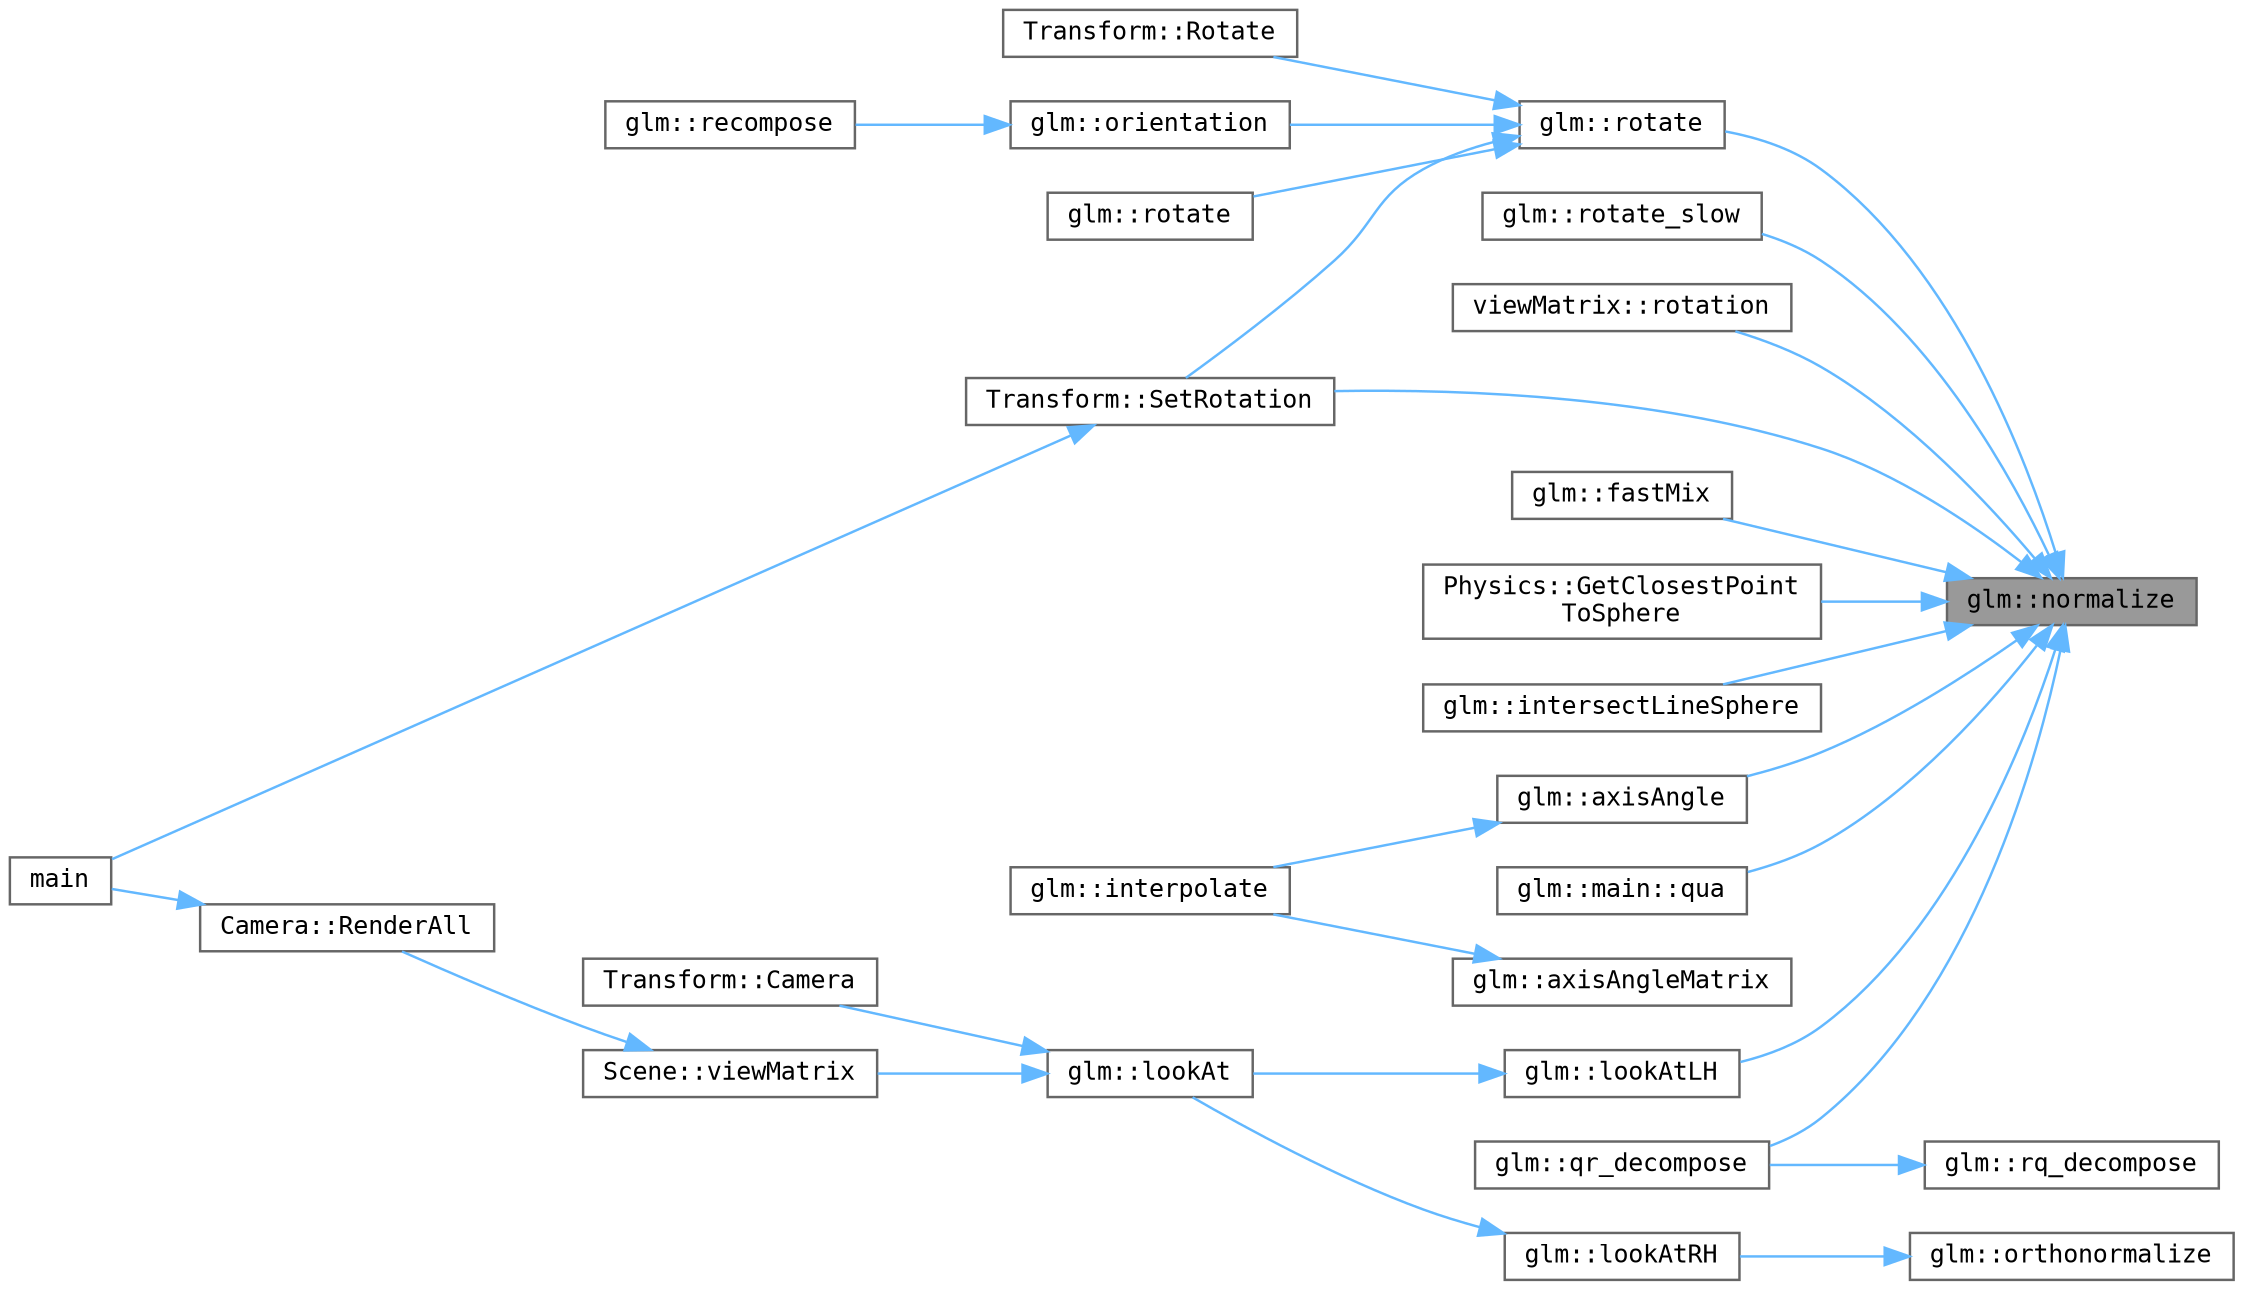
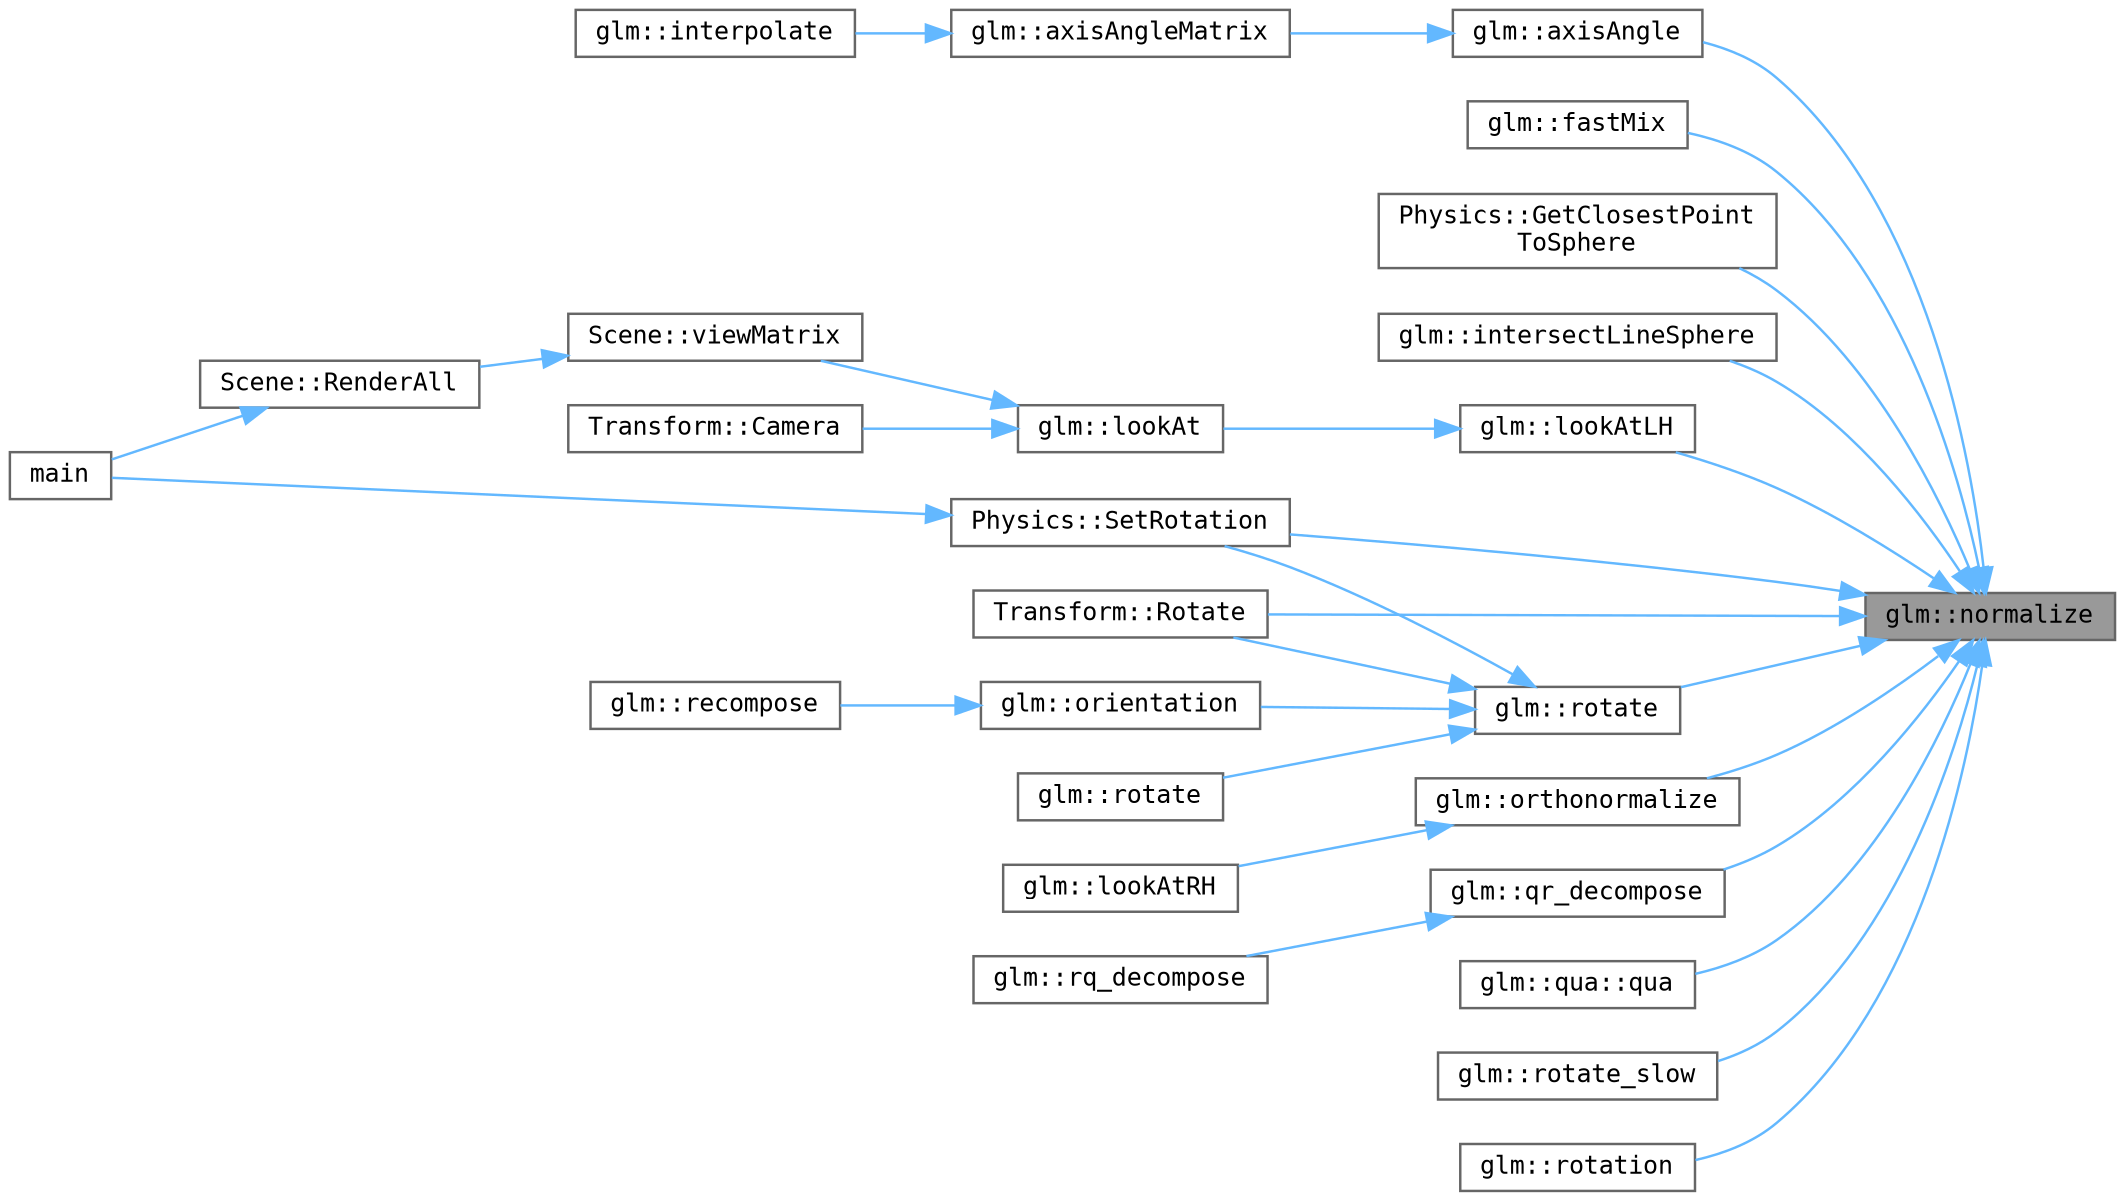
(1622, 308) -> (1578, 1167)
(1150, 402) -> (1121, 523)
none -> (1554, 615)
none -> (1829, 729)
(1374, 847) -> (1359, 33)
(1622, 891) -> (1578, 985)
(347, 928) -> (340, 384)
(1834, 1165) -> (1337, 939)
(1332, 1171) -> none
